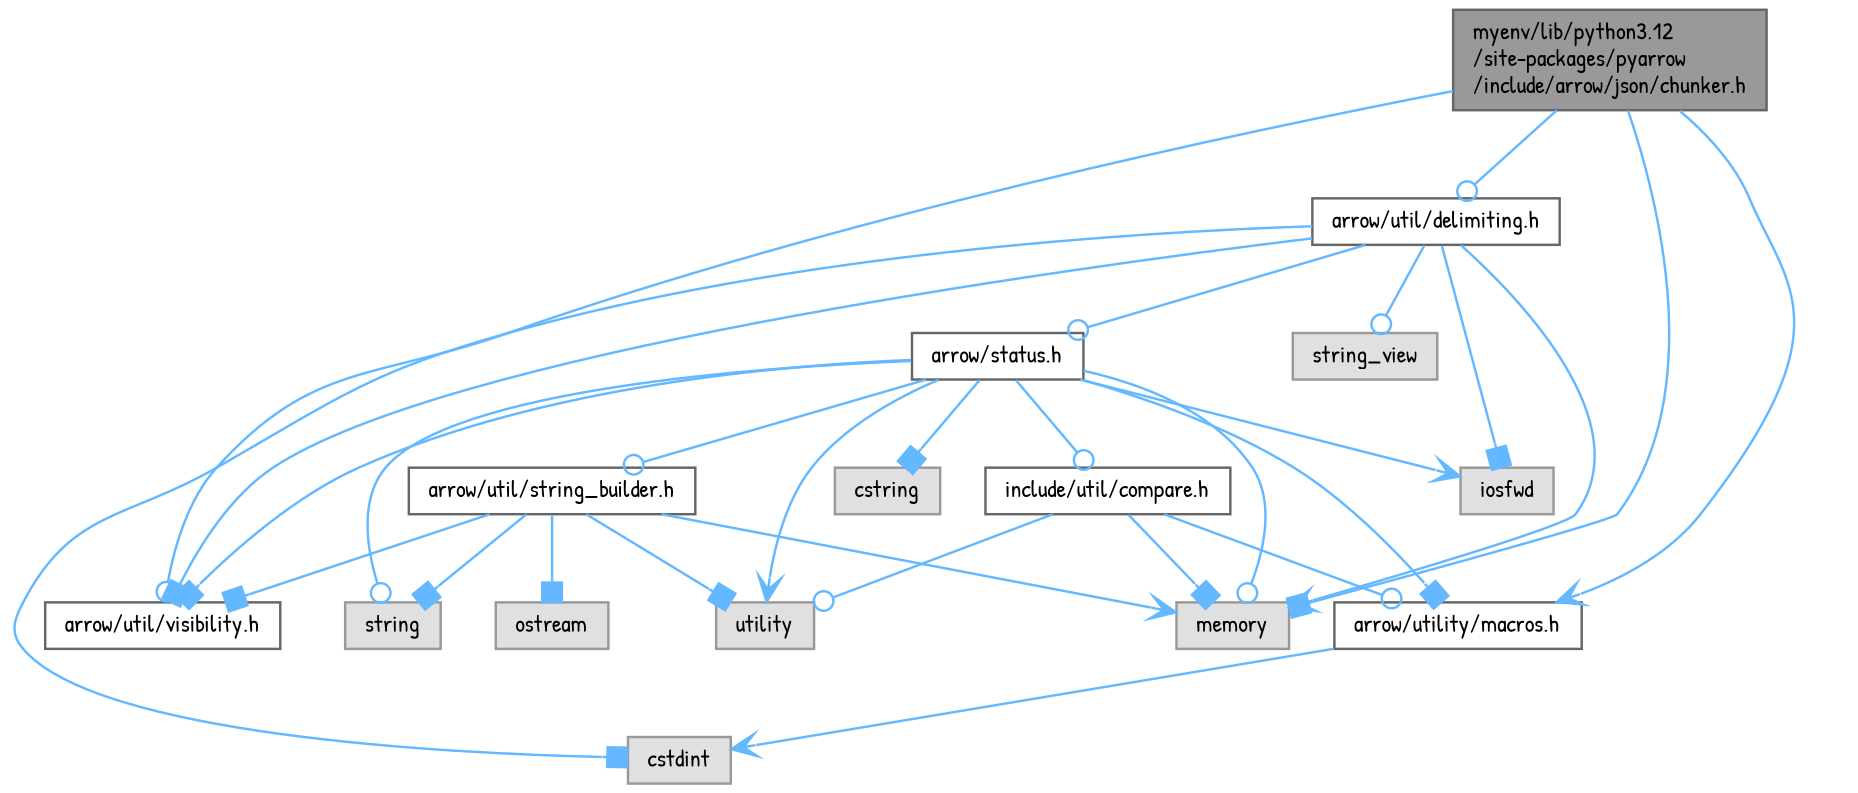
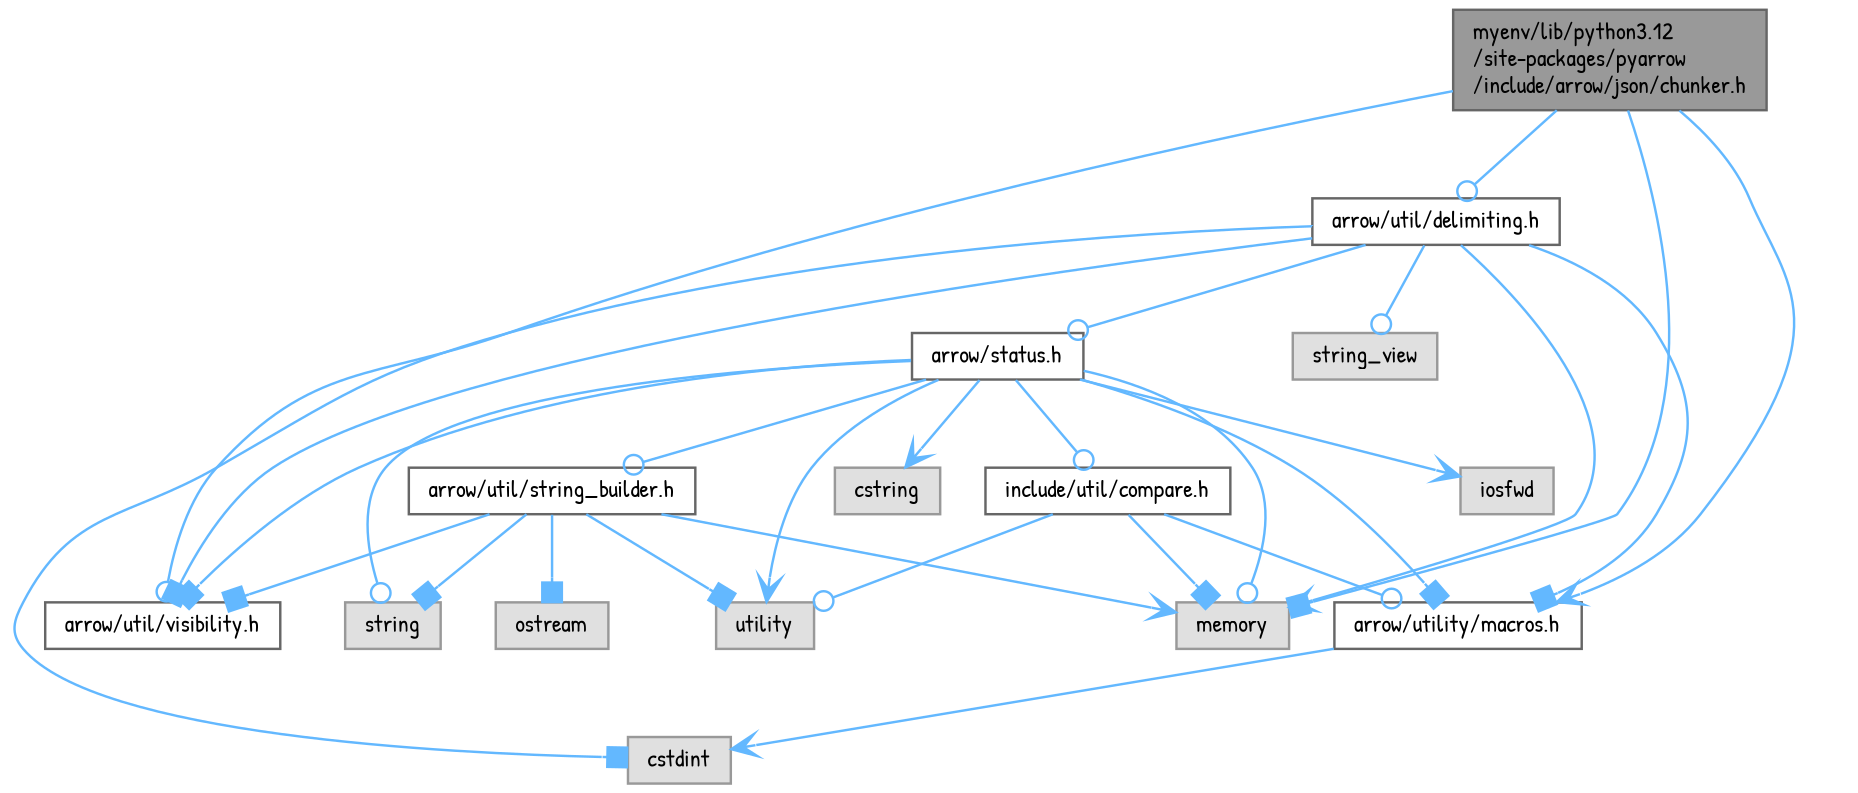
(1468, 345) -> (1686, 409)
(951, 414) -> (951, 414)
